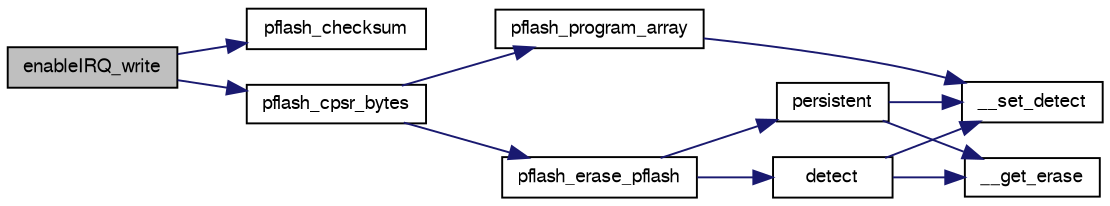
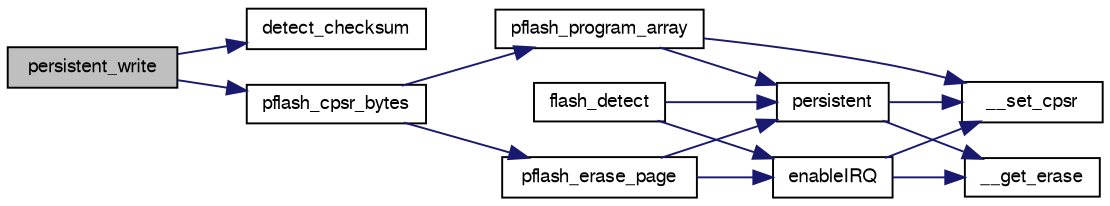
(336, 29) -> (336, 29)
none -> (708, 63)
(93, 67) -> (93, 67)
none -> (600, 102)
(1032, 102) -> (1032, 102)
(600, 177) -> (600, 177)
(833, 177) -> (833, 177)
